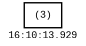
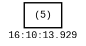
(43, 15) -> (43, 15)
